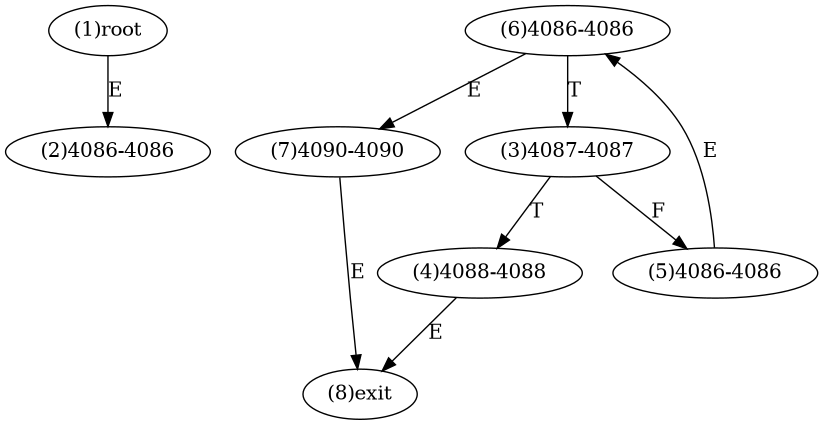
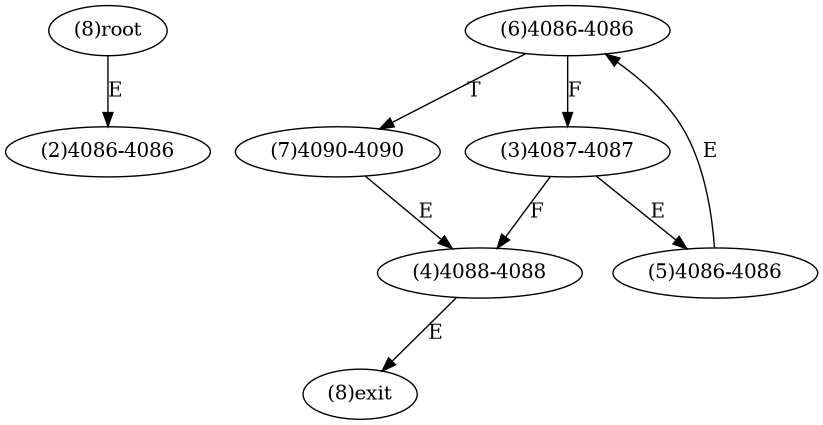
(108, 31) -> (108, 31)
(474, 91) -> (474, 91)
(575, 91) -> (575, 91)
(537, 212) -> (537, 212)
(658, 212) -> (658, 212)
(347, 266) -> (403, 208)
